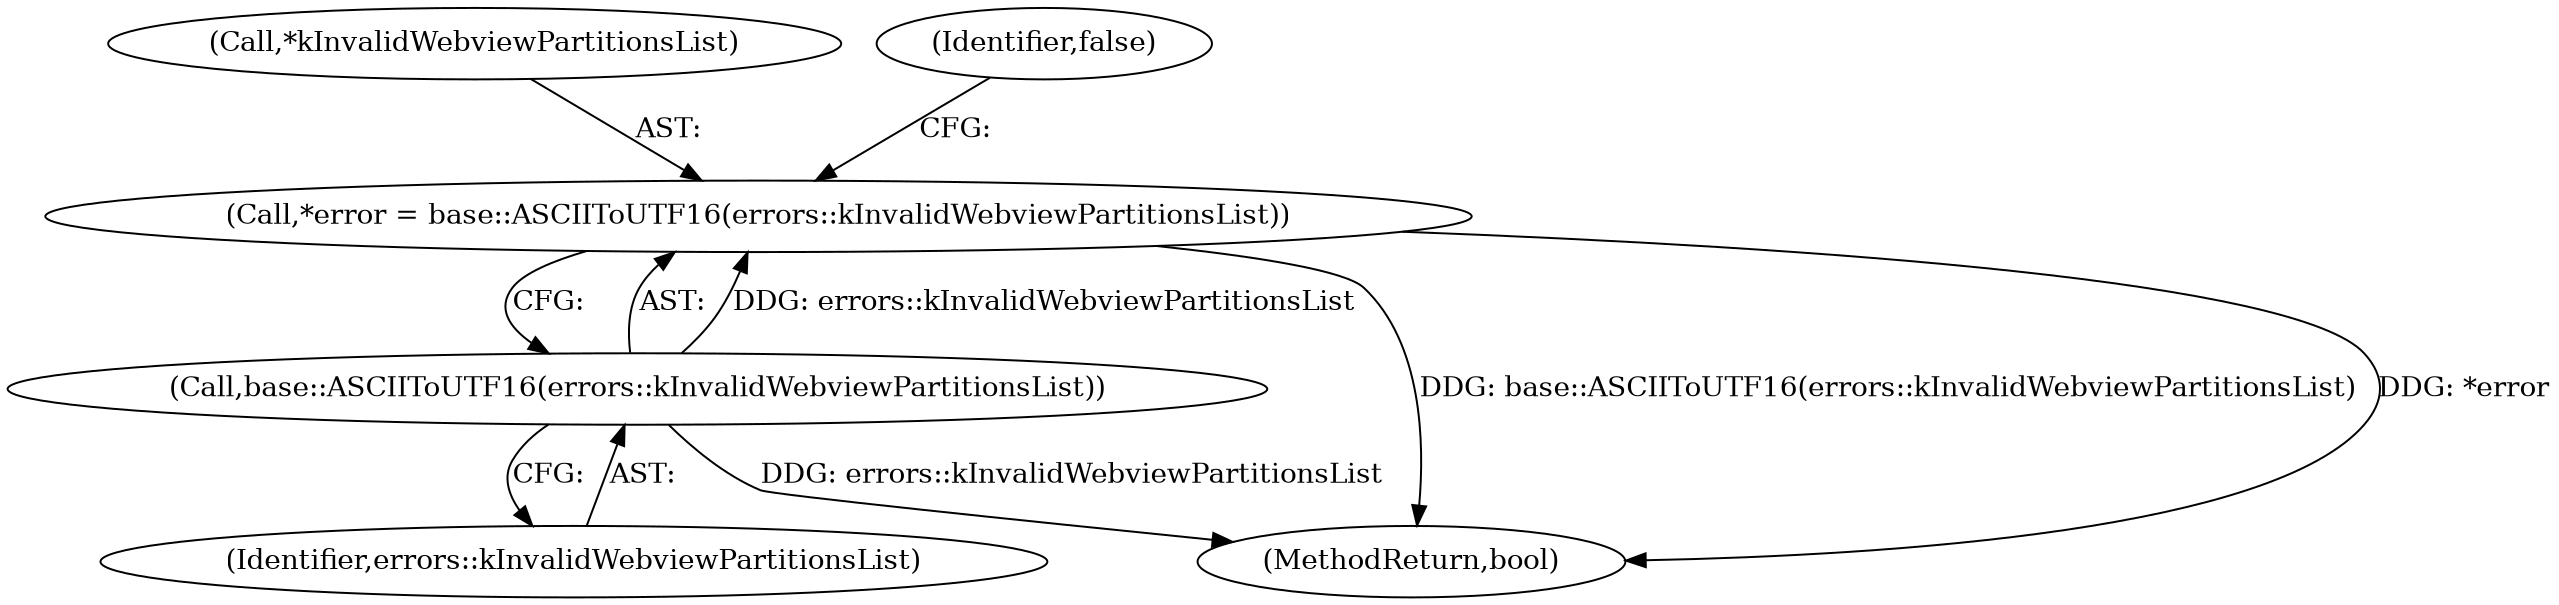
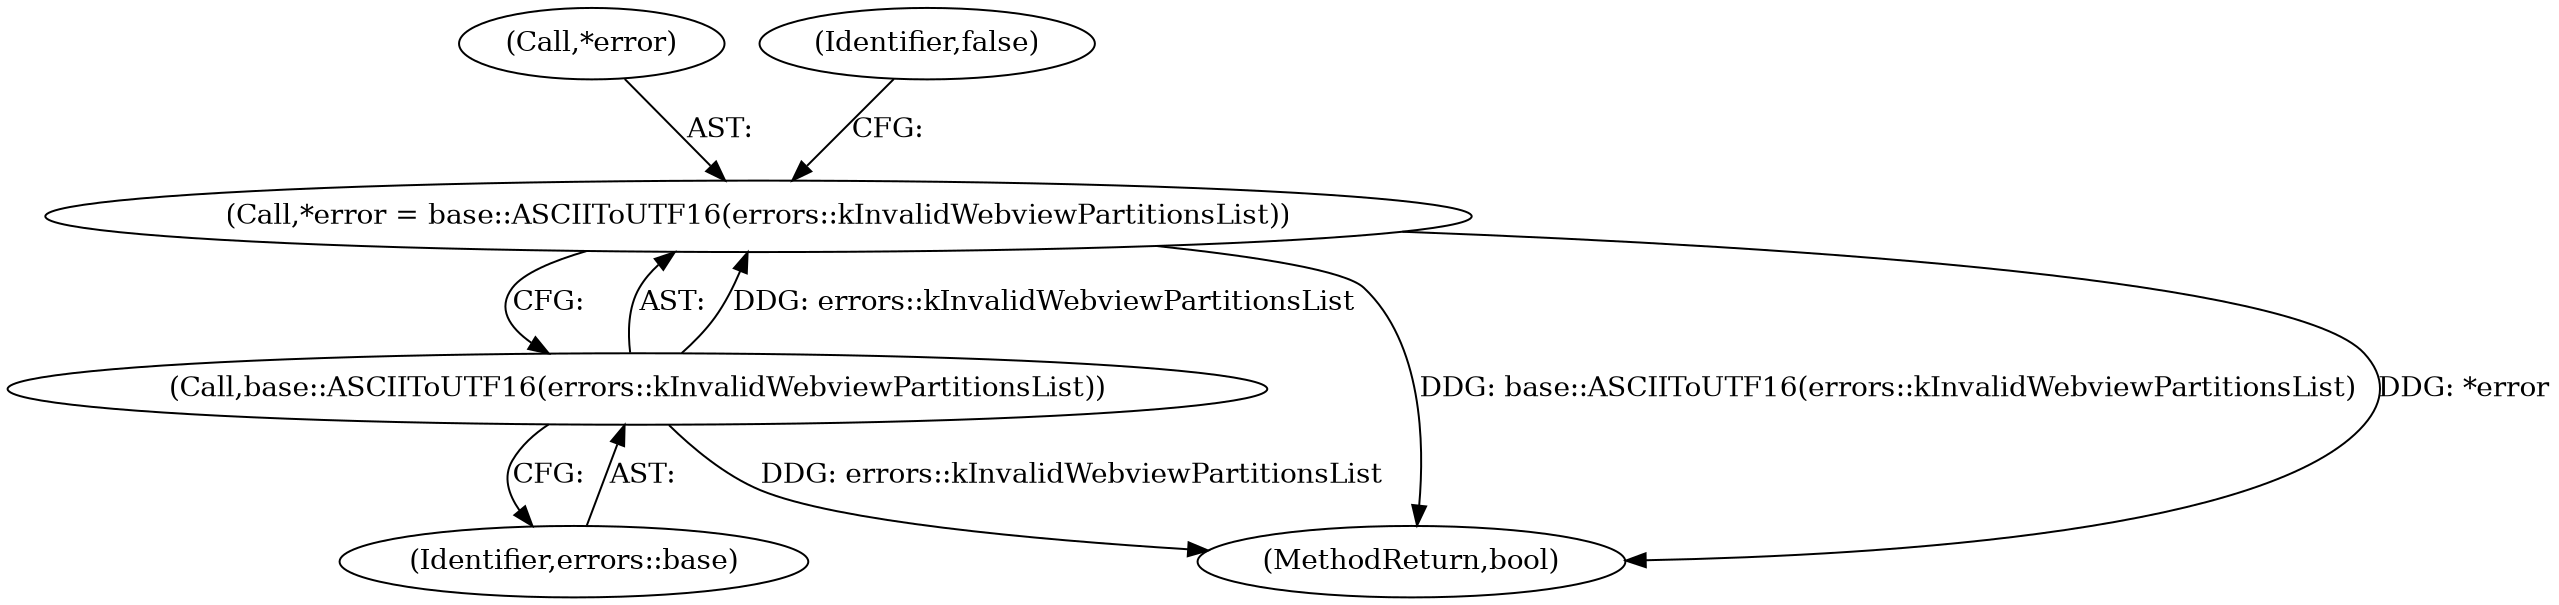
(475, 44) -> (592, 44)
(574, 562) -> (574, 562)
